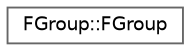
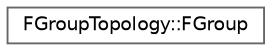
(95, 25) -> (136, 25)
